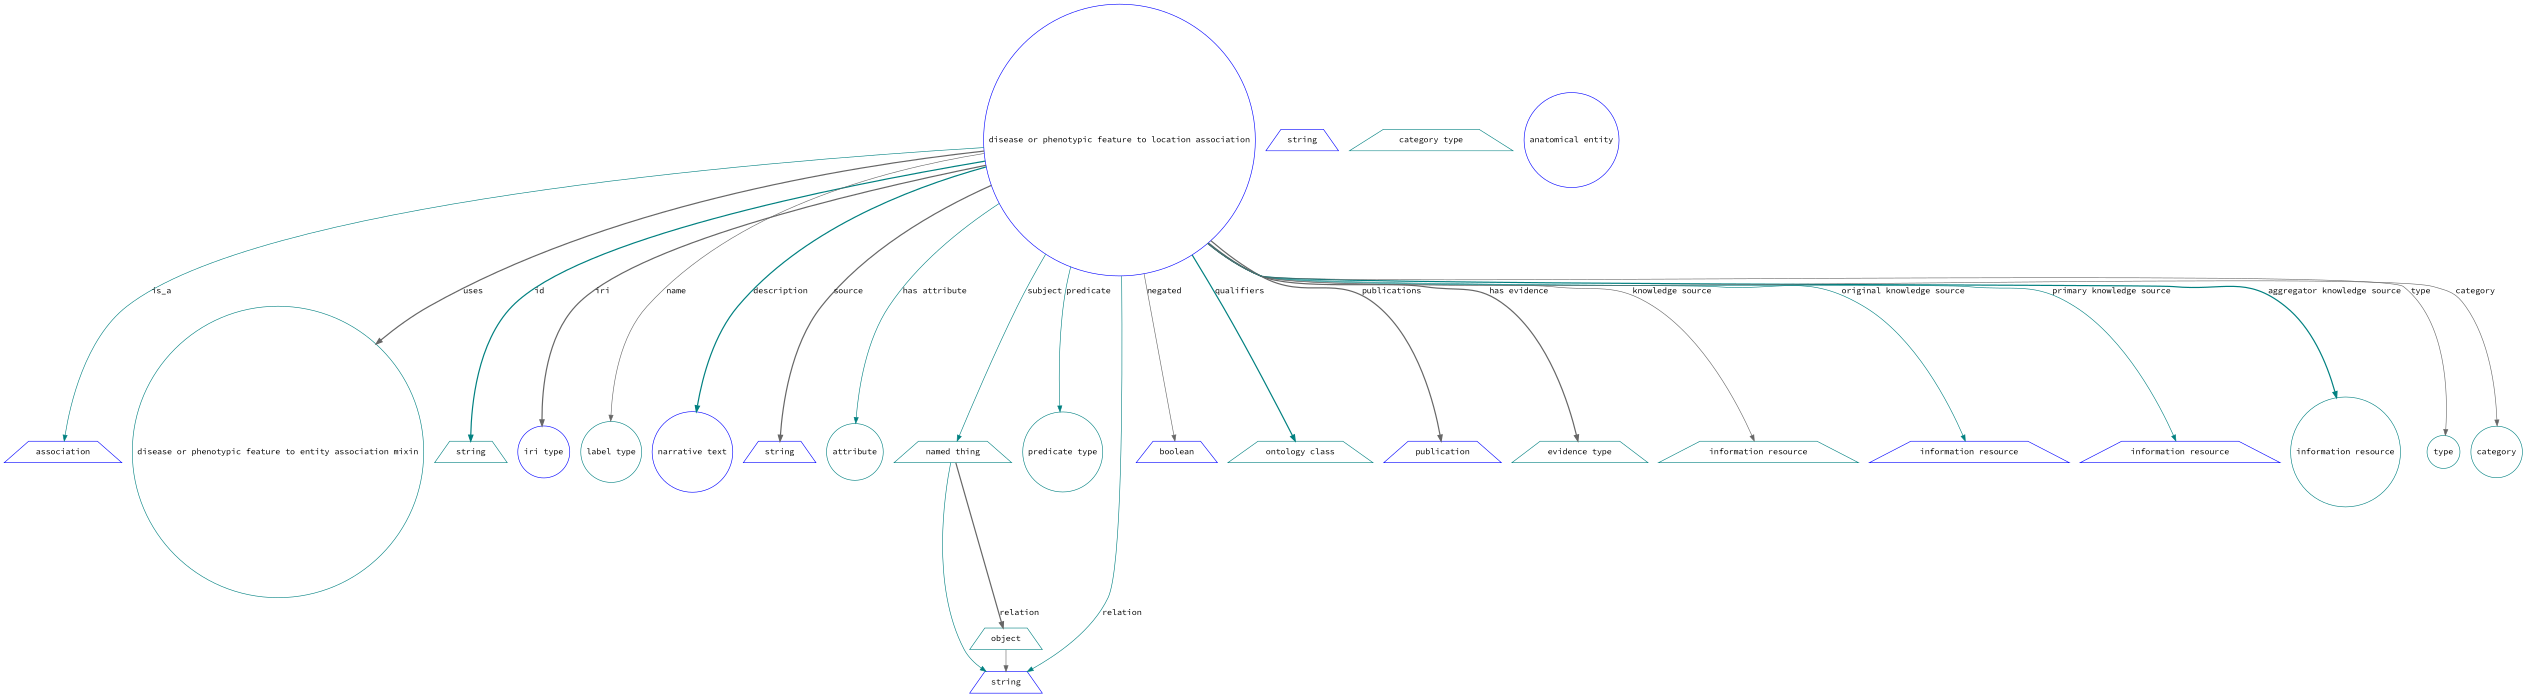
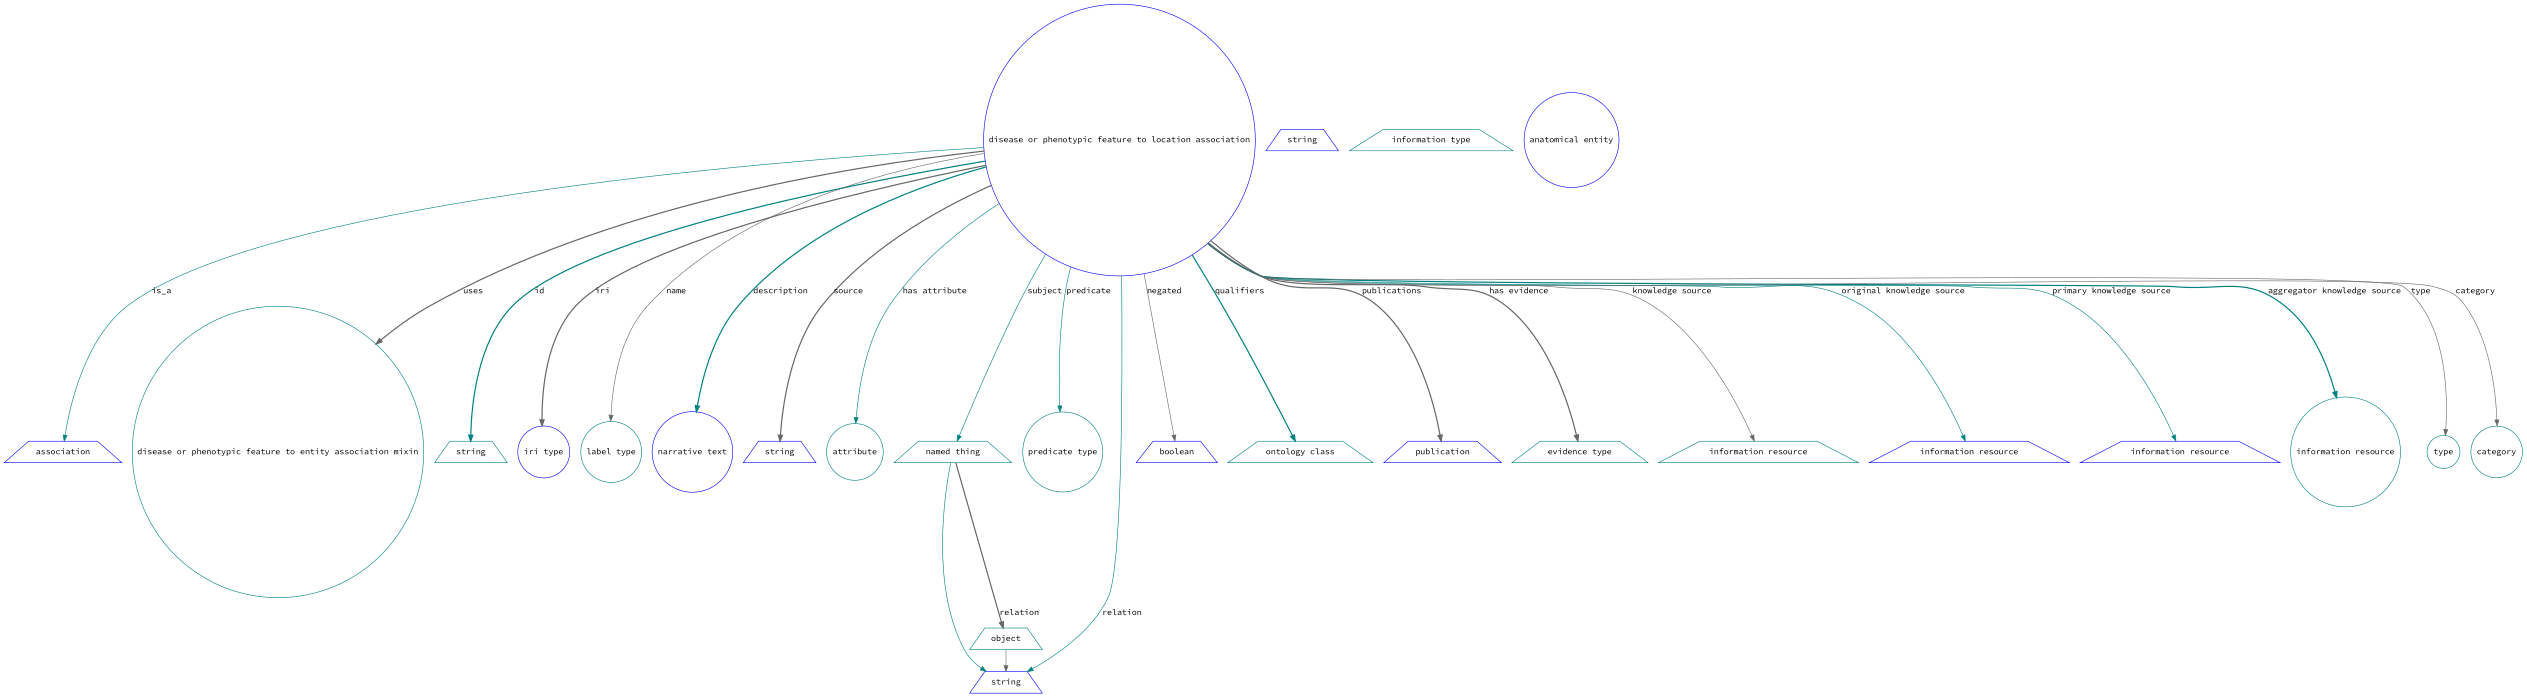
(1431, 140) -> (1431, 140)
